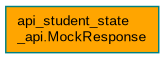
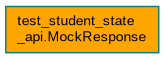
(82, 30) -> (82, 30)
